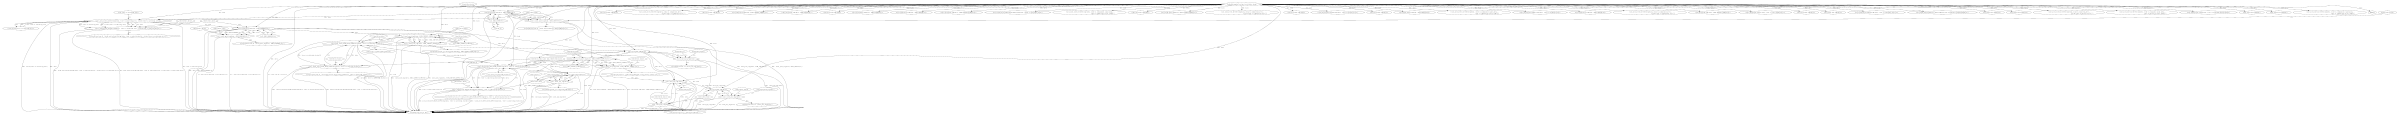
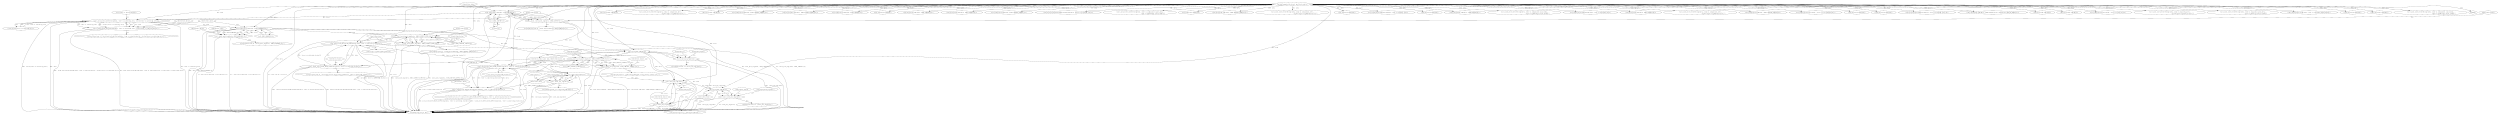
none -> (750, 12)
none -> (2108, 12)
